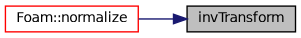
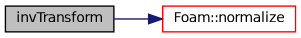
(156, 19) -> (131, 19)
